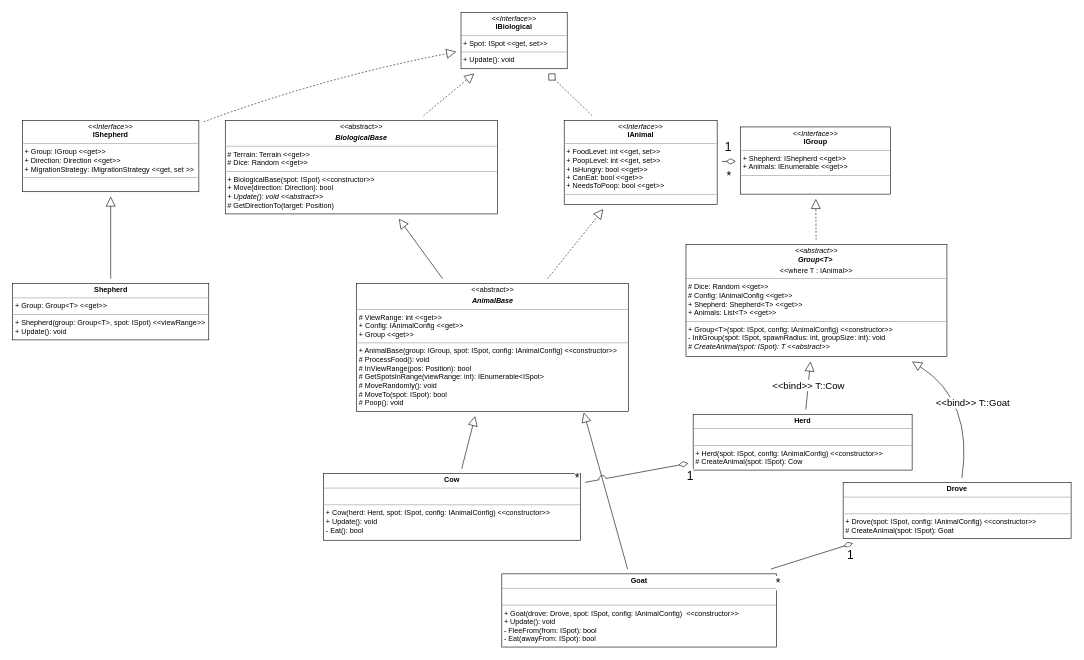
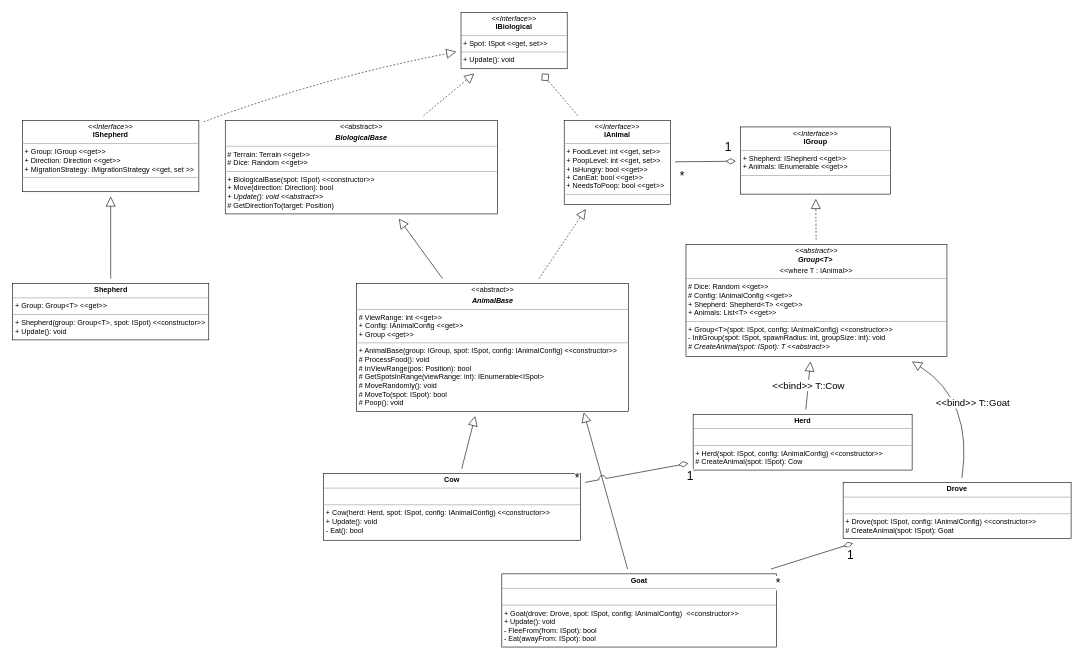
(641, 162) -> (617, 162)
(113, 301) -> (118, 301)
